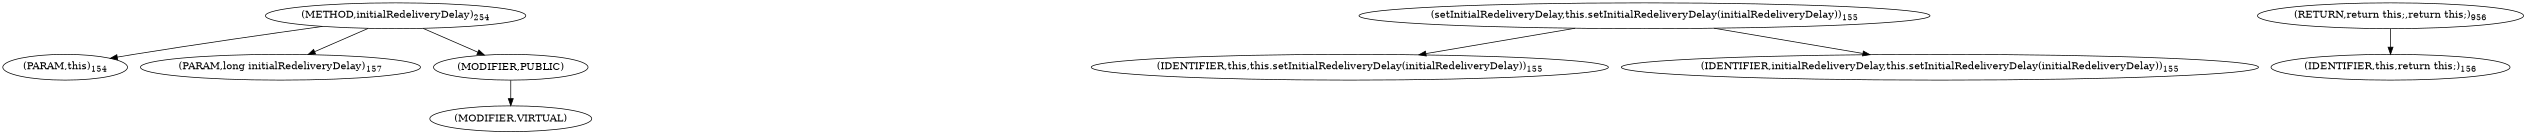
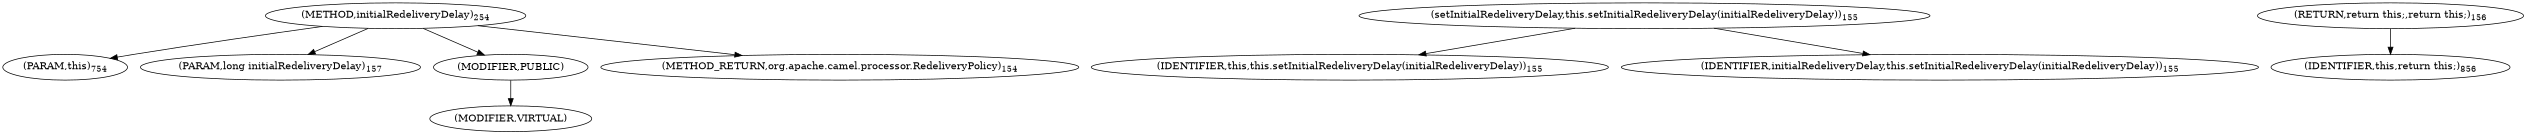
(2479, 15) -> (2479, 15)
(99, 66) -> (99, 66)
(2468, 66) -> (2468, 66)
none -> (840, 67)
